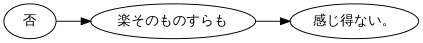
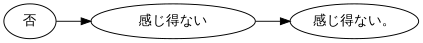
(173, 21) -> (173, 21)
